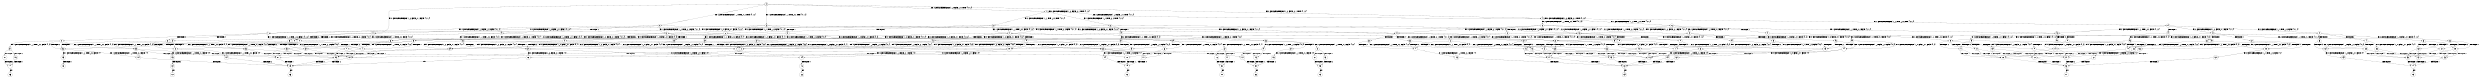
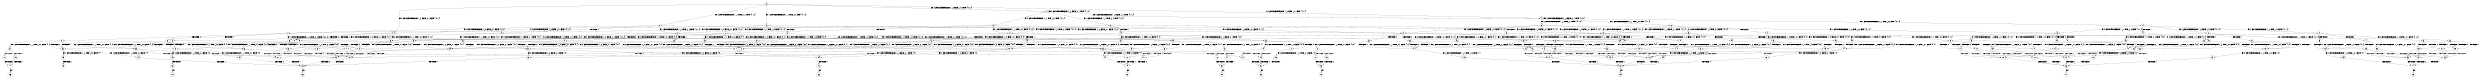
(425, 62) -> (433, 62)
